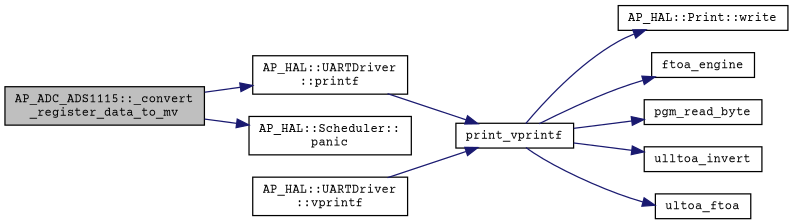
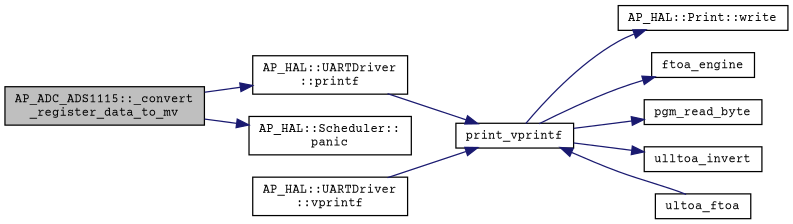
(582, 179) -> (628, 175)
